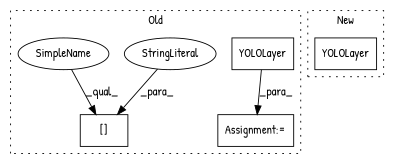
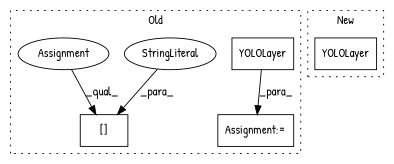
(64, 54) -> (64, 54)
